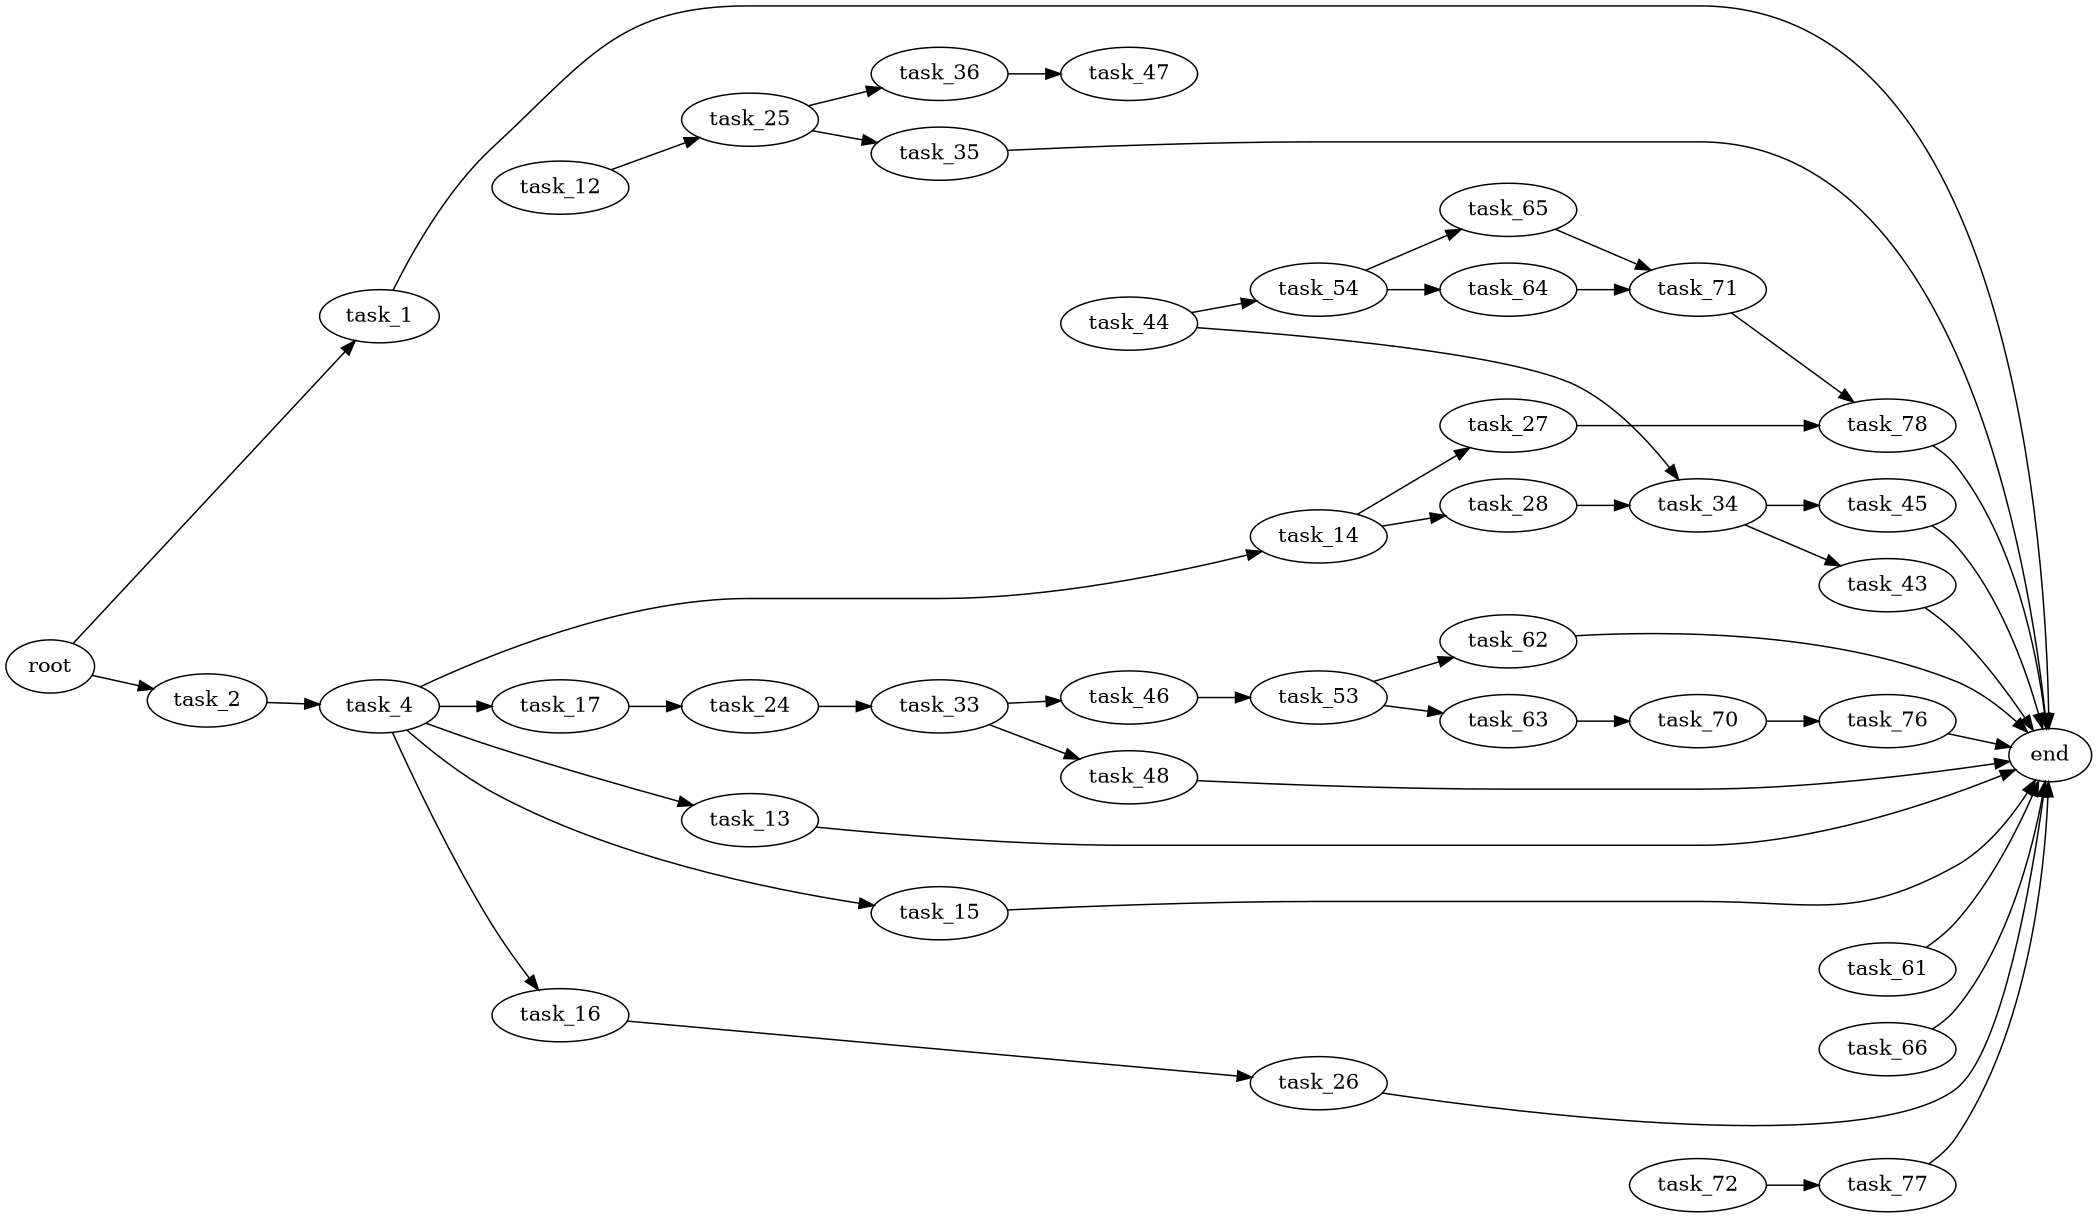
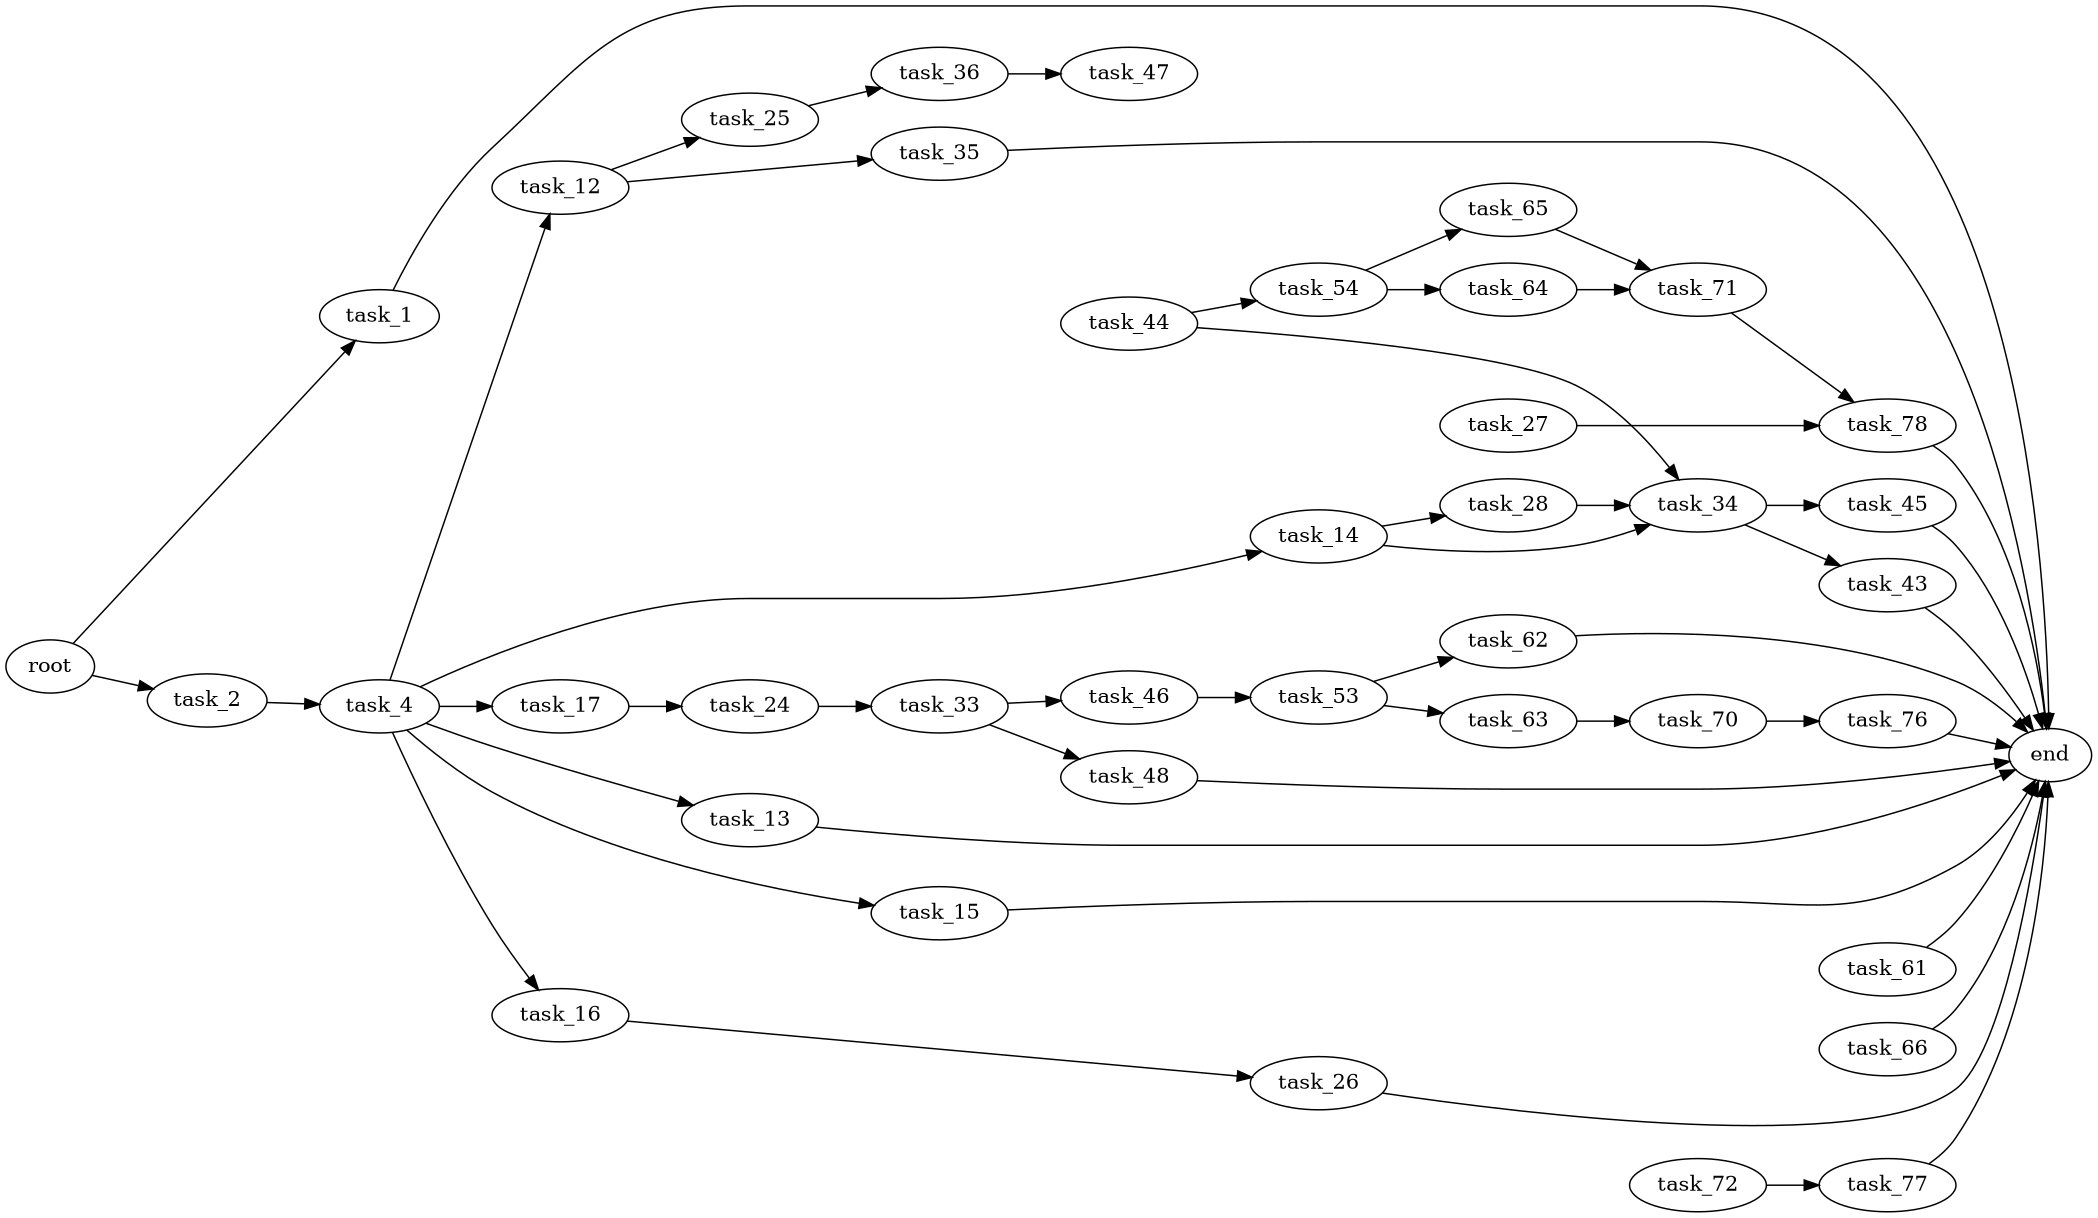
(837, 135) -> (742, 171)
none -> (467, 454)
(1407, 485) -> (1511, 551)
